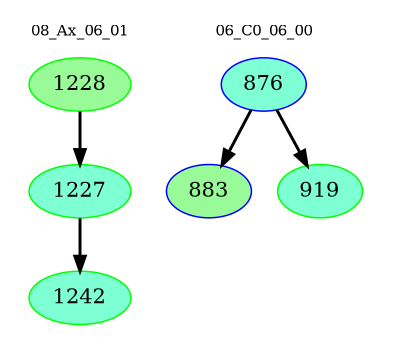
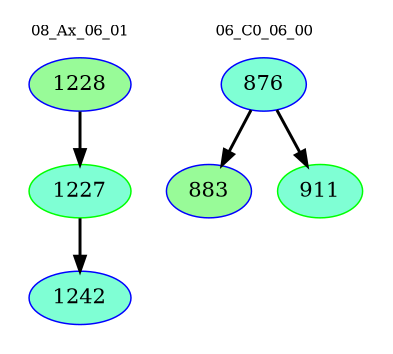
(80, 84) -> (80, 84)
(320, 191) -> (320, 191)
(80, 298) -> (80, 298)
